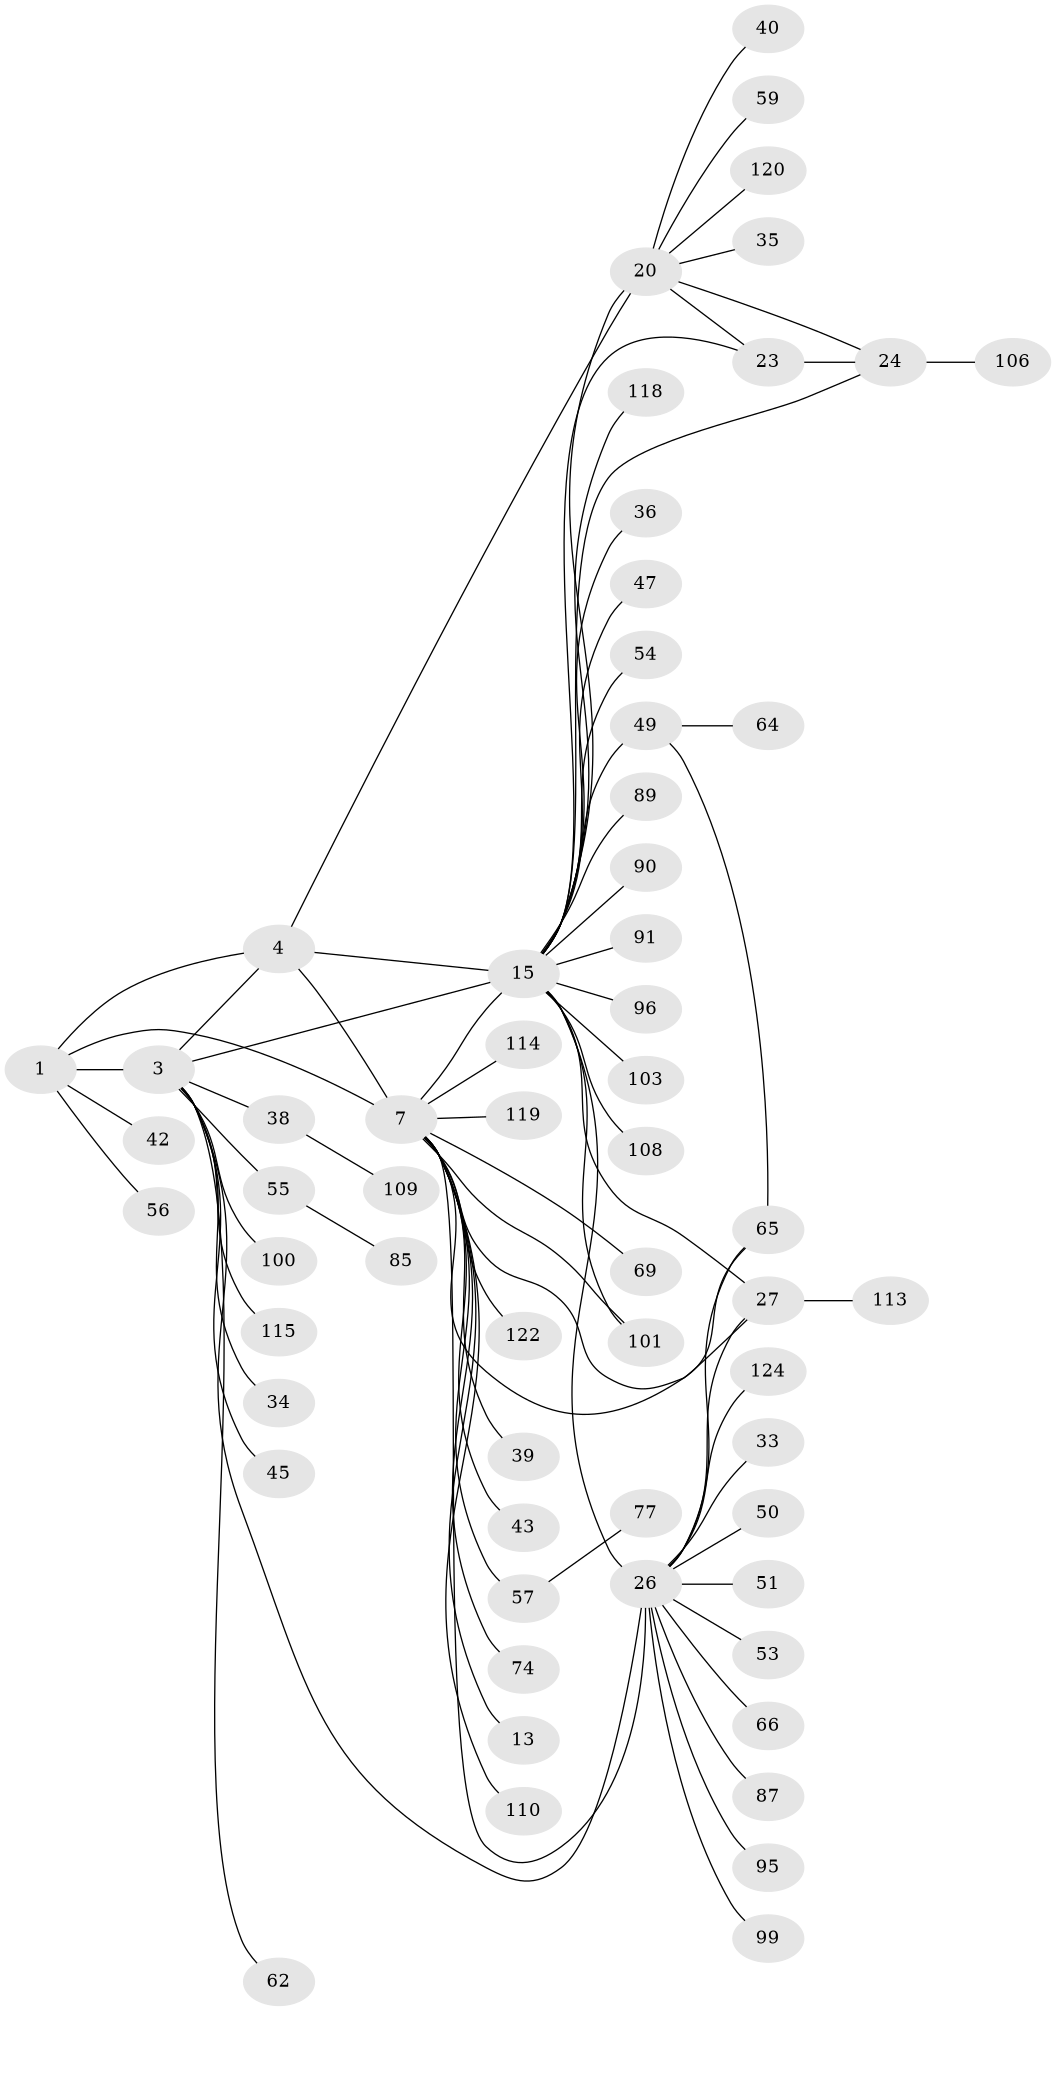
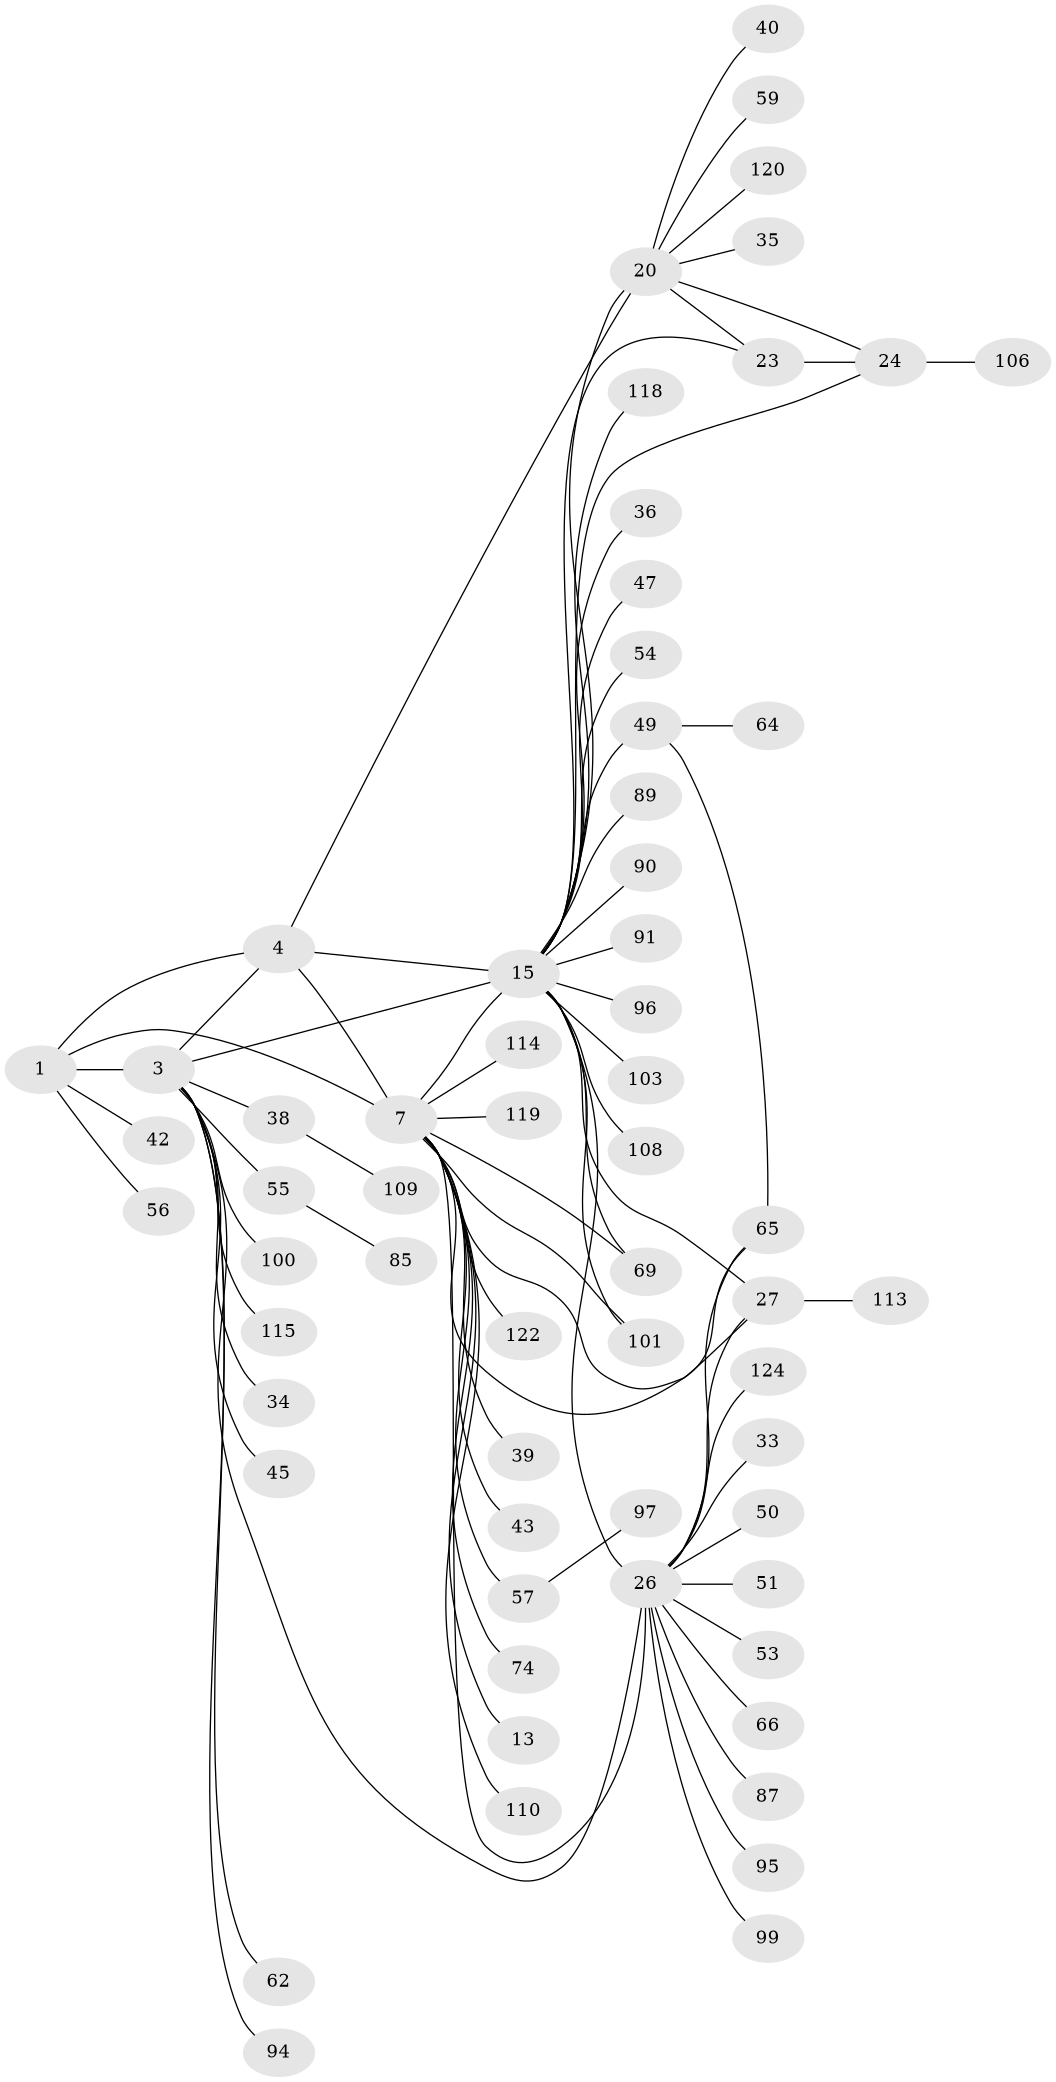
none -> (586, 1122)
(646, 1513) -> (646, 1513)
none -> (279, 2053)
